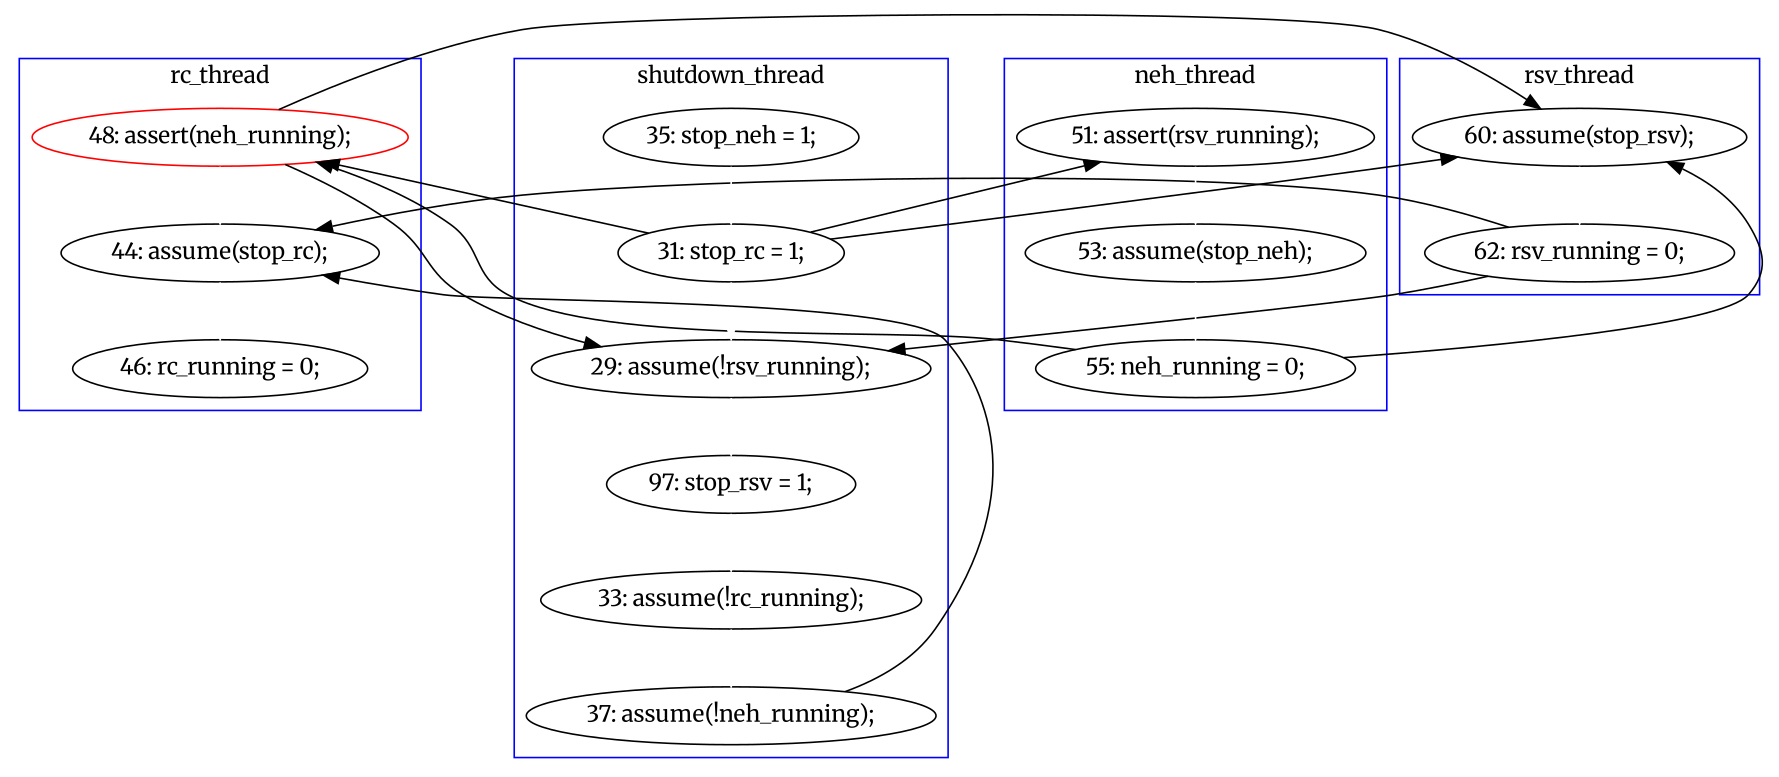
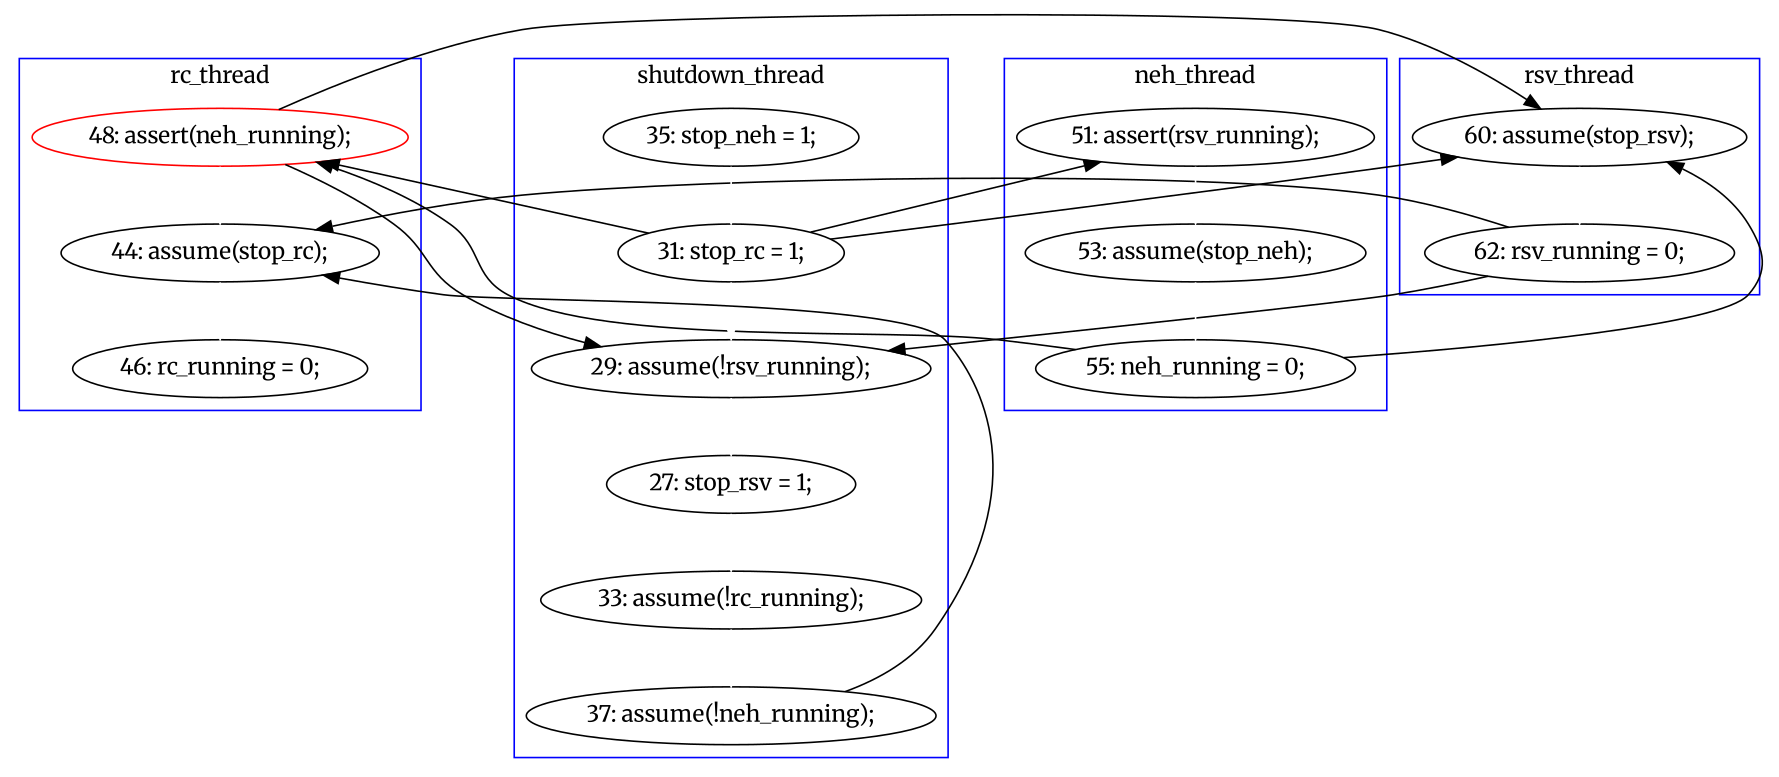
(731, 484) -> (731, 484)
